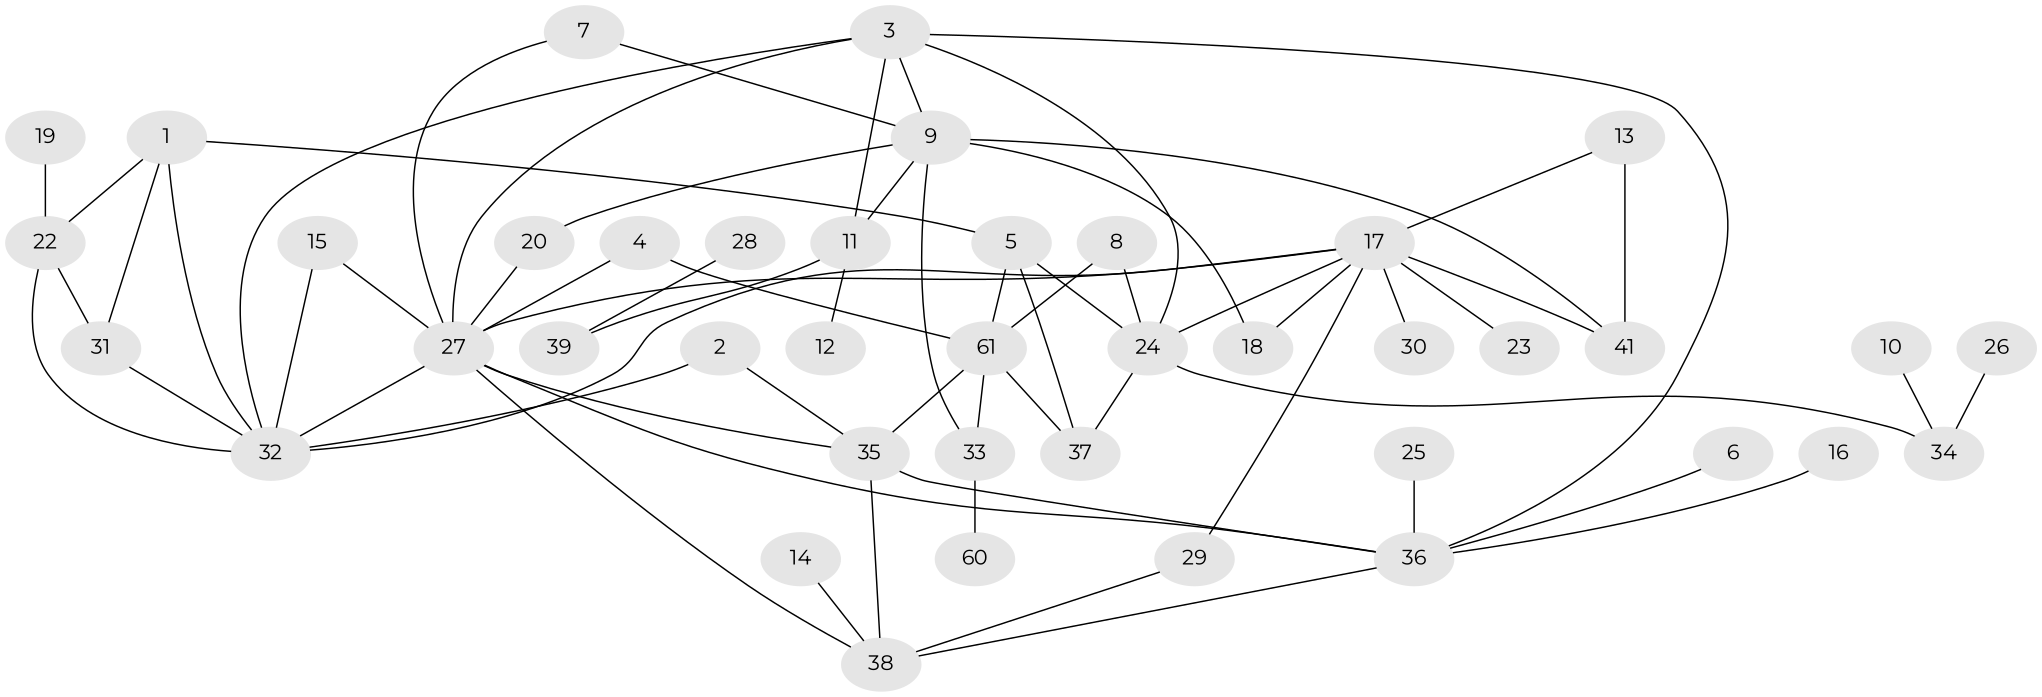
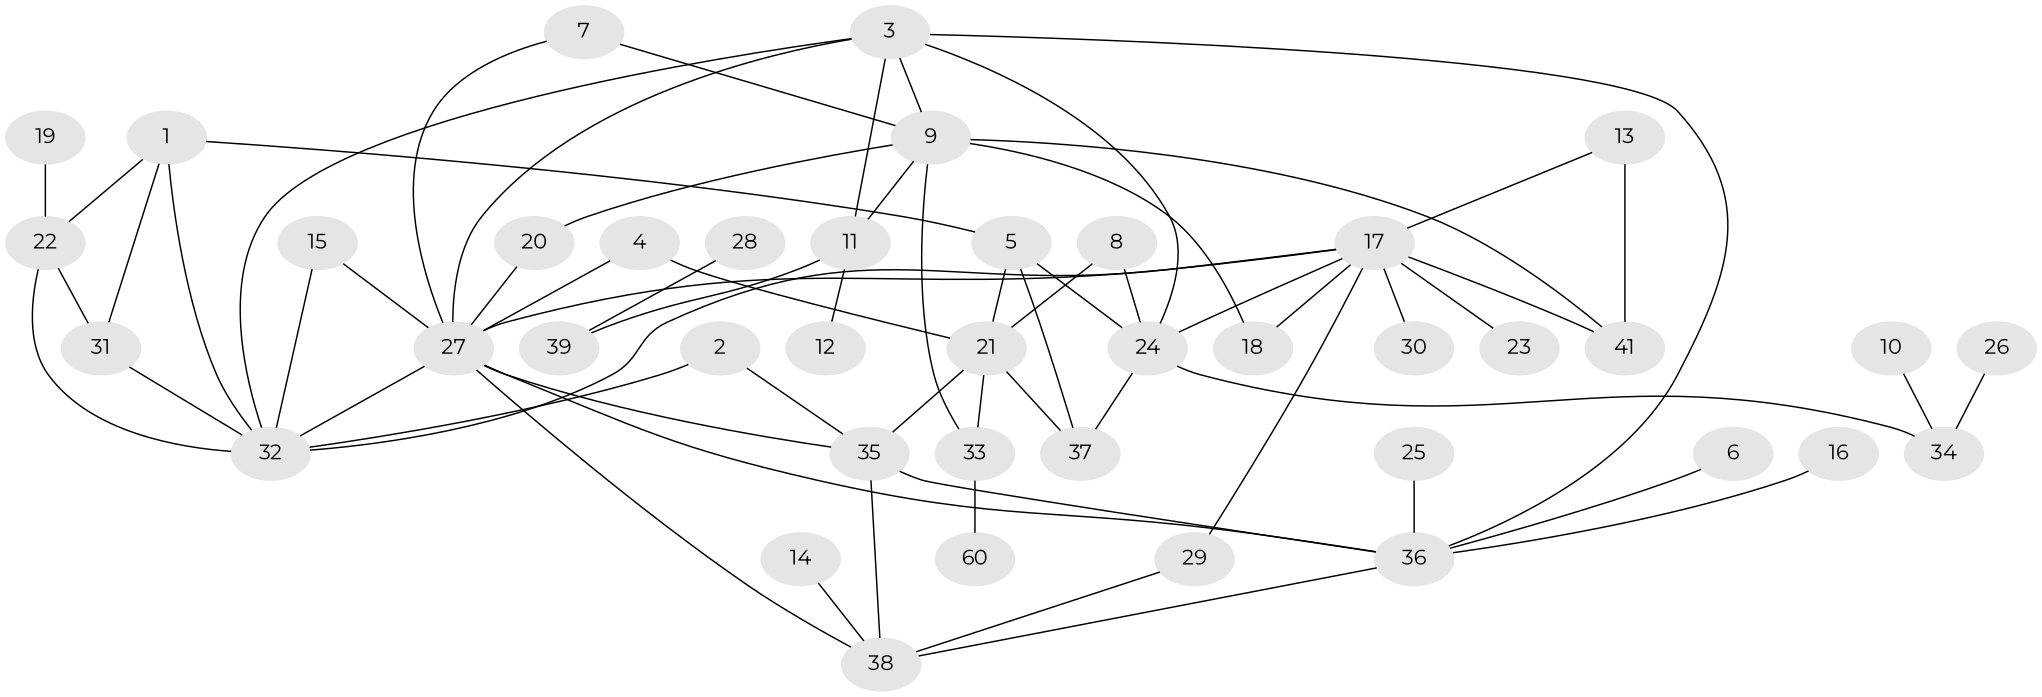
(987, 348) -> (987, 348)
